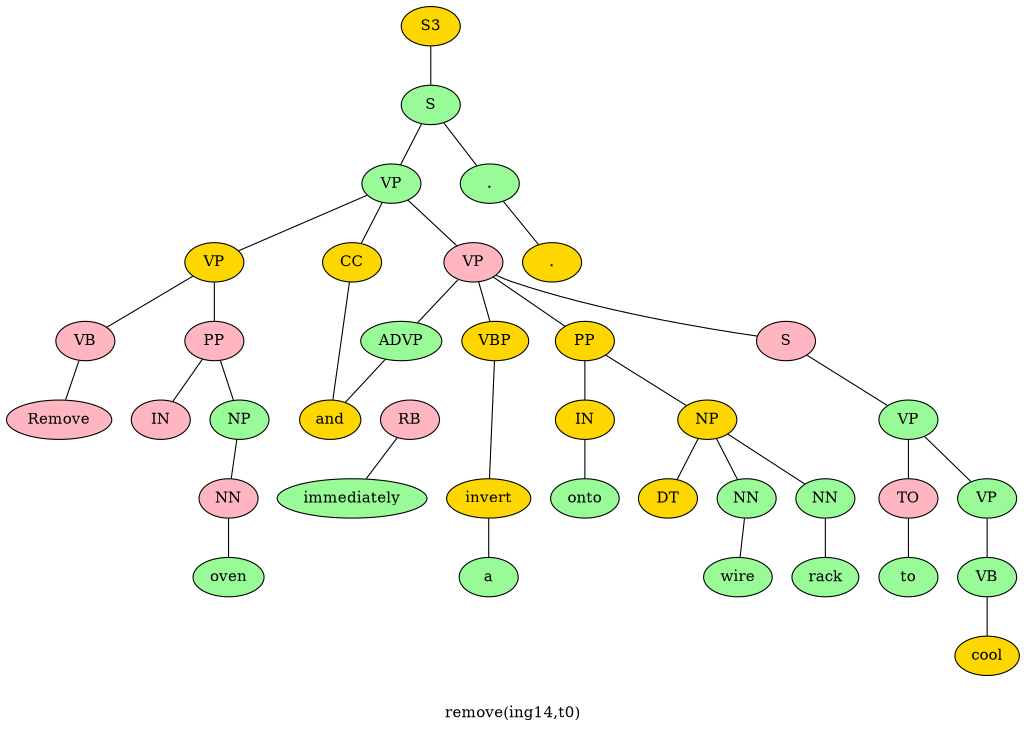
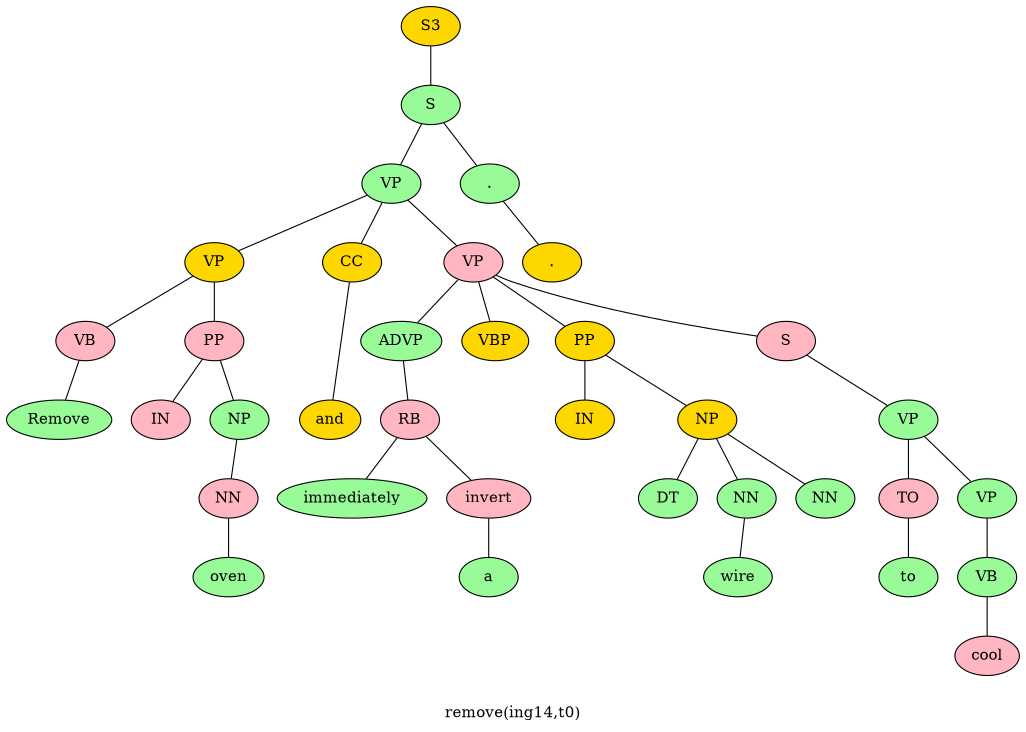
(365, 381) -> (406, 380)
(59, 420) -> (59, 420)
(492, 420) -> (449, 458)
(489, 498) -> (489, 498)
(585, 498) -> none
(668, 498) -> (668, 498)
(825, 577) -> none
(987, 656) -> (987, 656)
